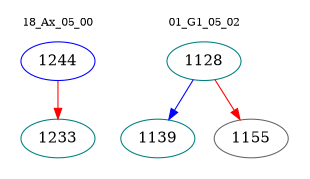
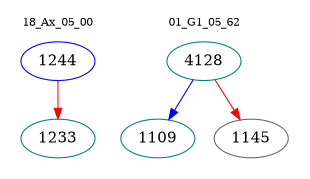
(205, 23) -> (205, 23)
(204, 61) -> (204, 61)
(158, 138) -> (158, 138)
(251, 138) -> (251, 138)
